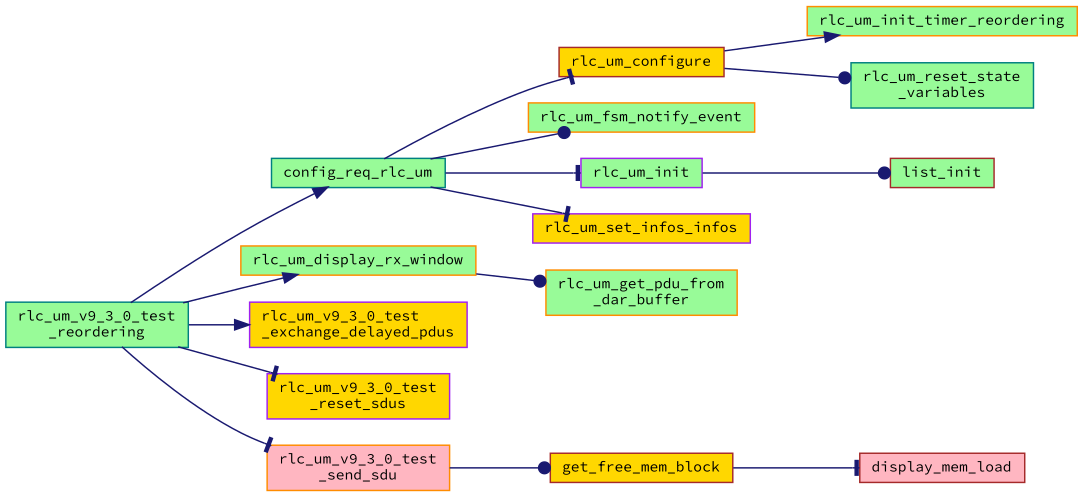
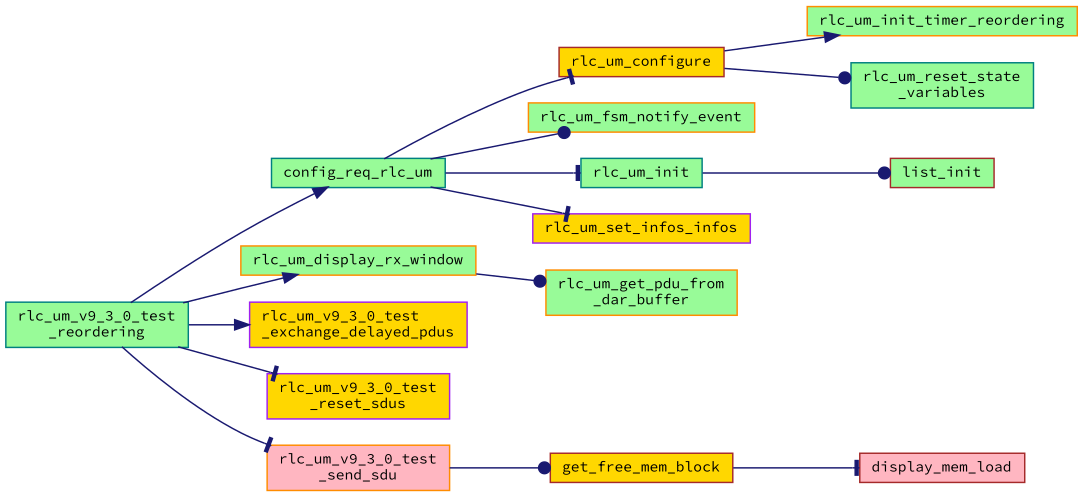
(642, 173) -> (642, 173)
